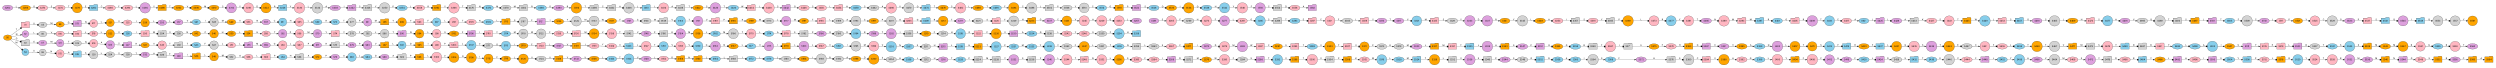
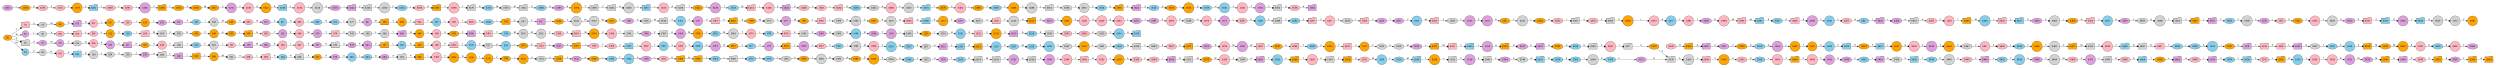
none -> (1144, 21)
(1662, 46) -> (1662, 52)
